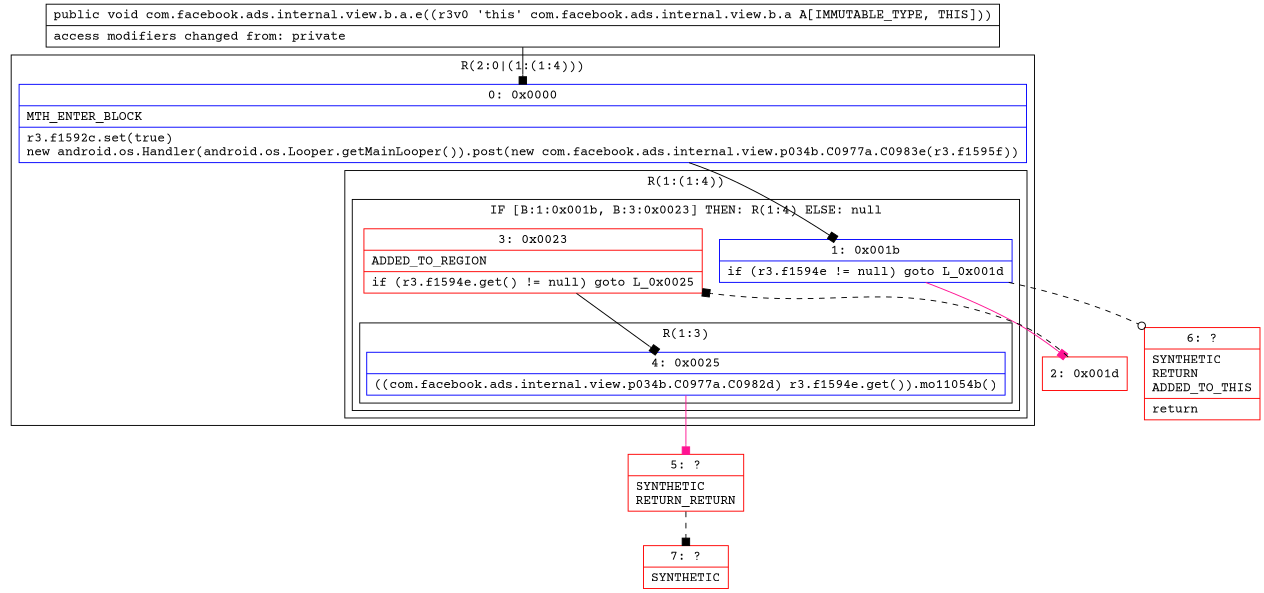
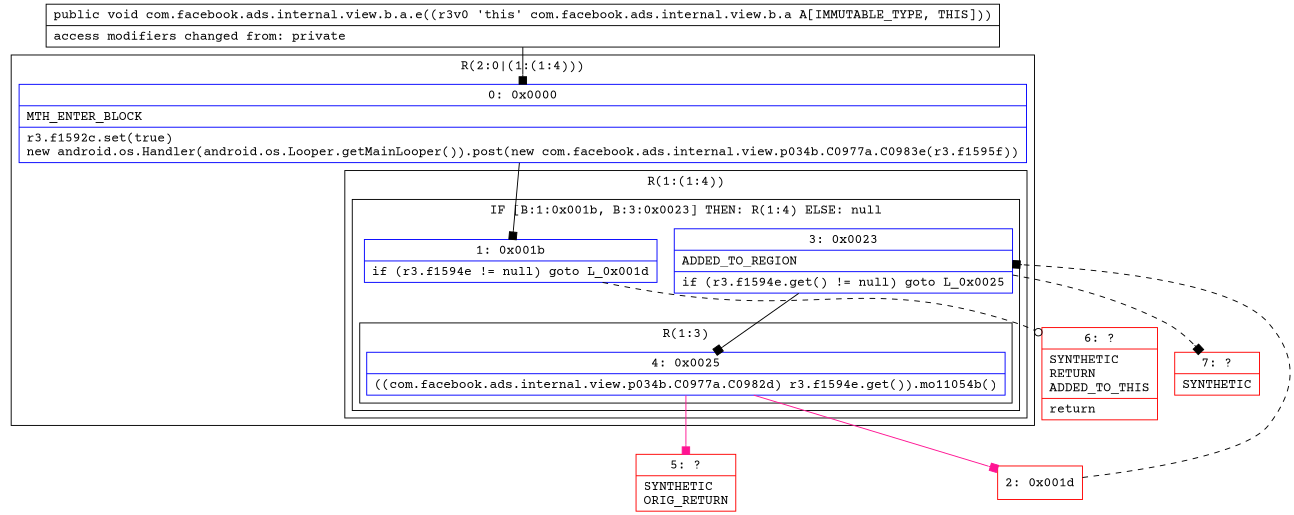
(533, 261) -> (843, 261)
(981, 305) -> (877, 432)
(686, 500) -> (686, 500)
(686, 524) -> (1108, 299)
